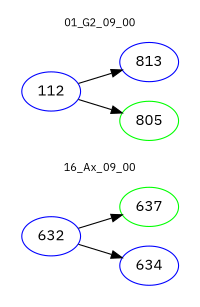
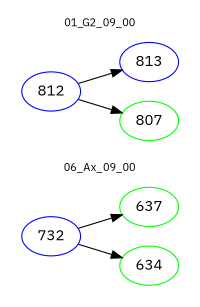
(51, 91) -> (51, 91)
(149, 121) -> (149, 121)
(100, 168) -> (100, 168)
(51, 236) -> (51, 236)
(149, 266) -> (149, 266)
